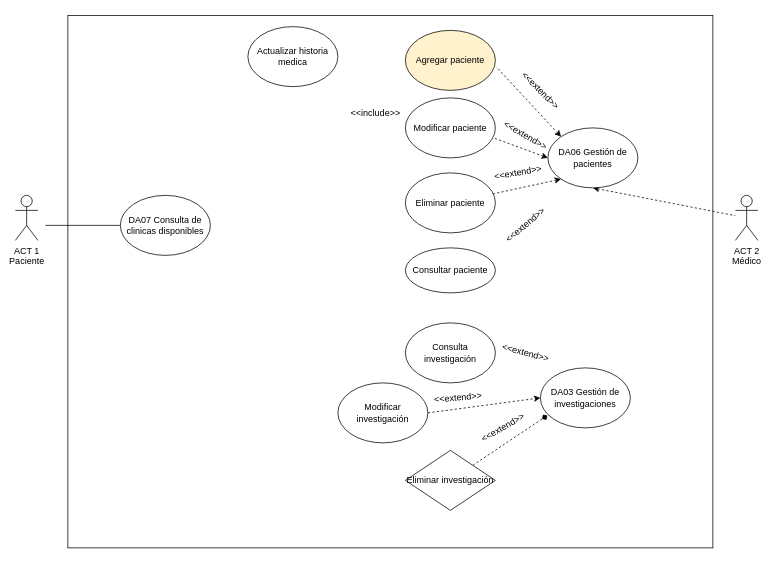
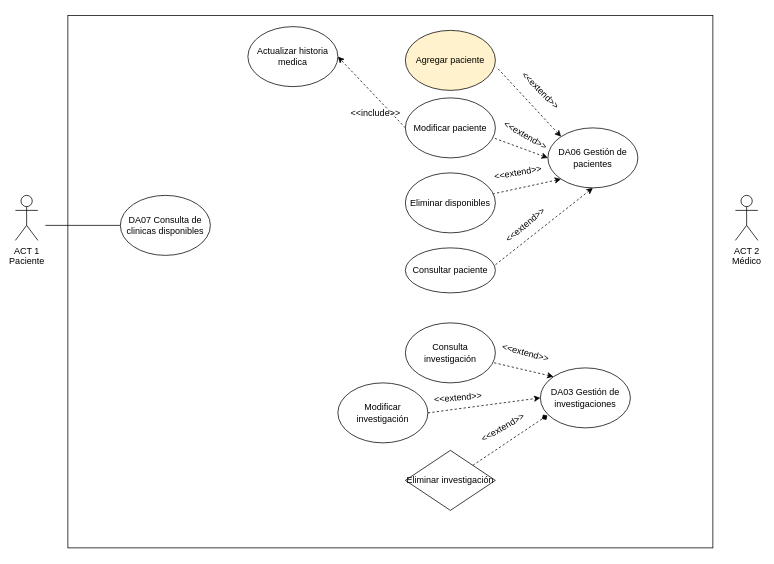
none -> (359, 79)
(643, 198) -> (551, 221)
(450, 203) -> (450, 203)
none -> (525, 370)
